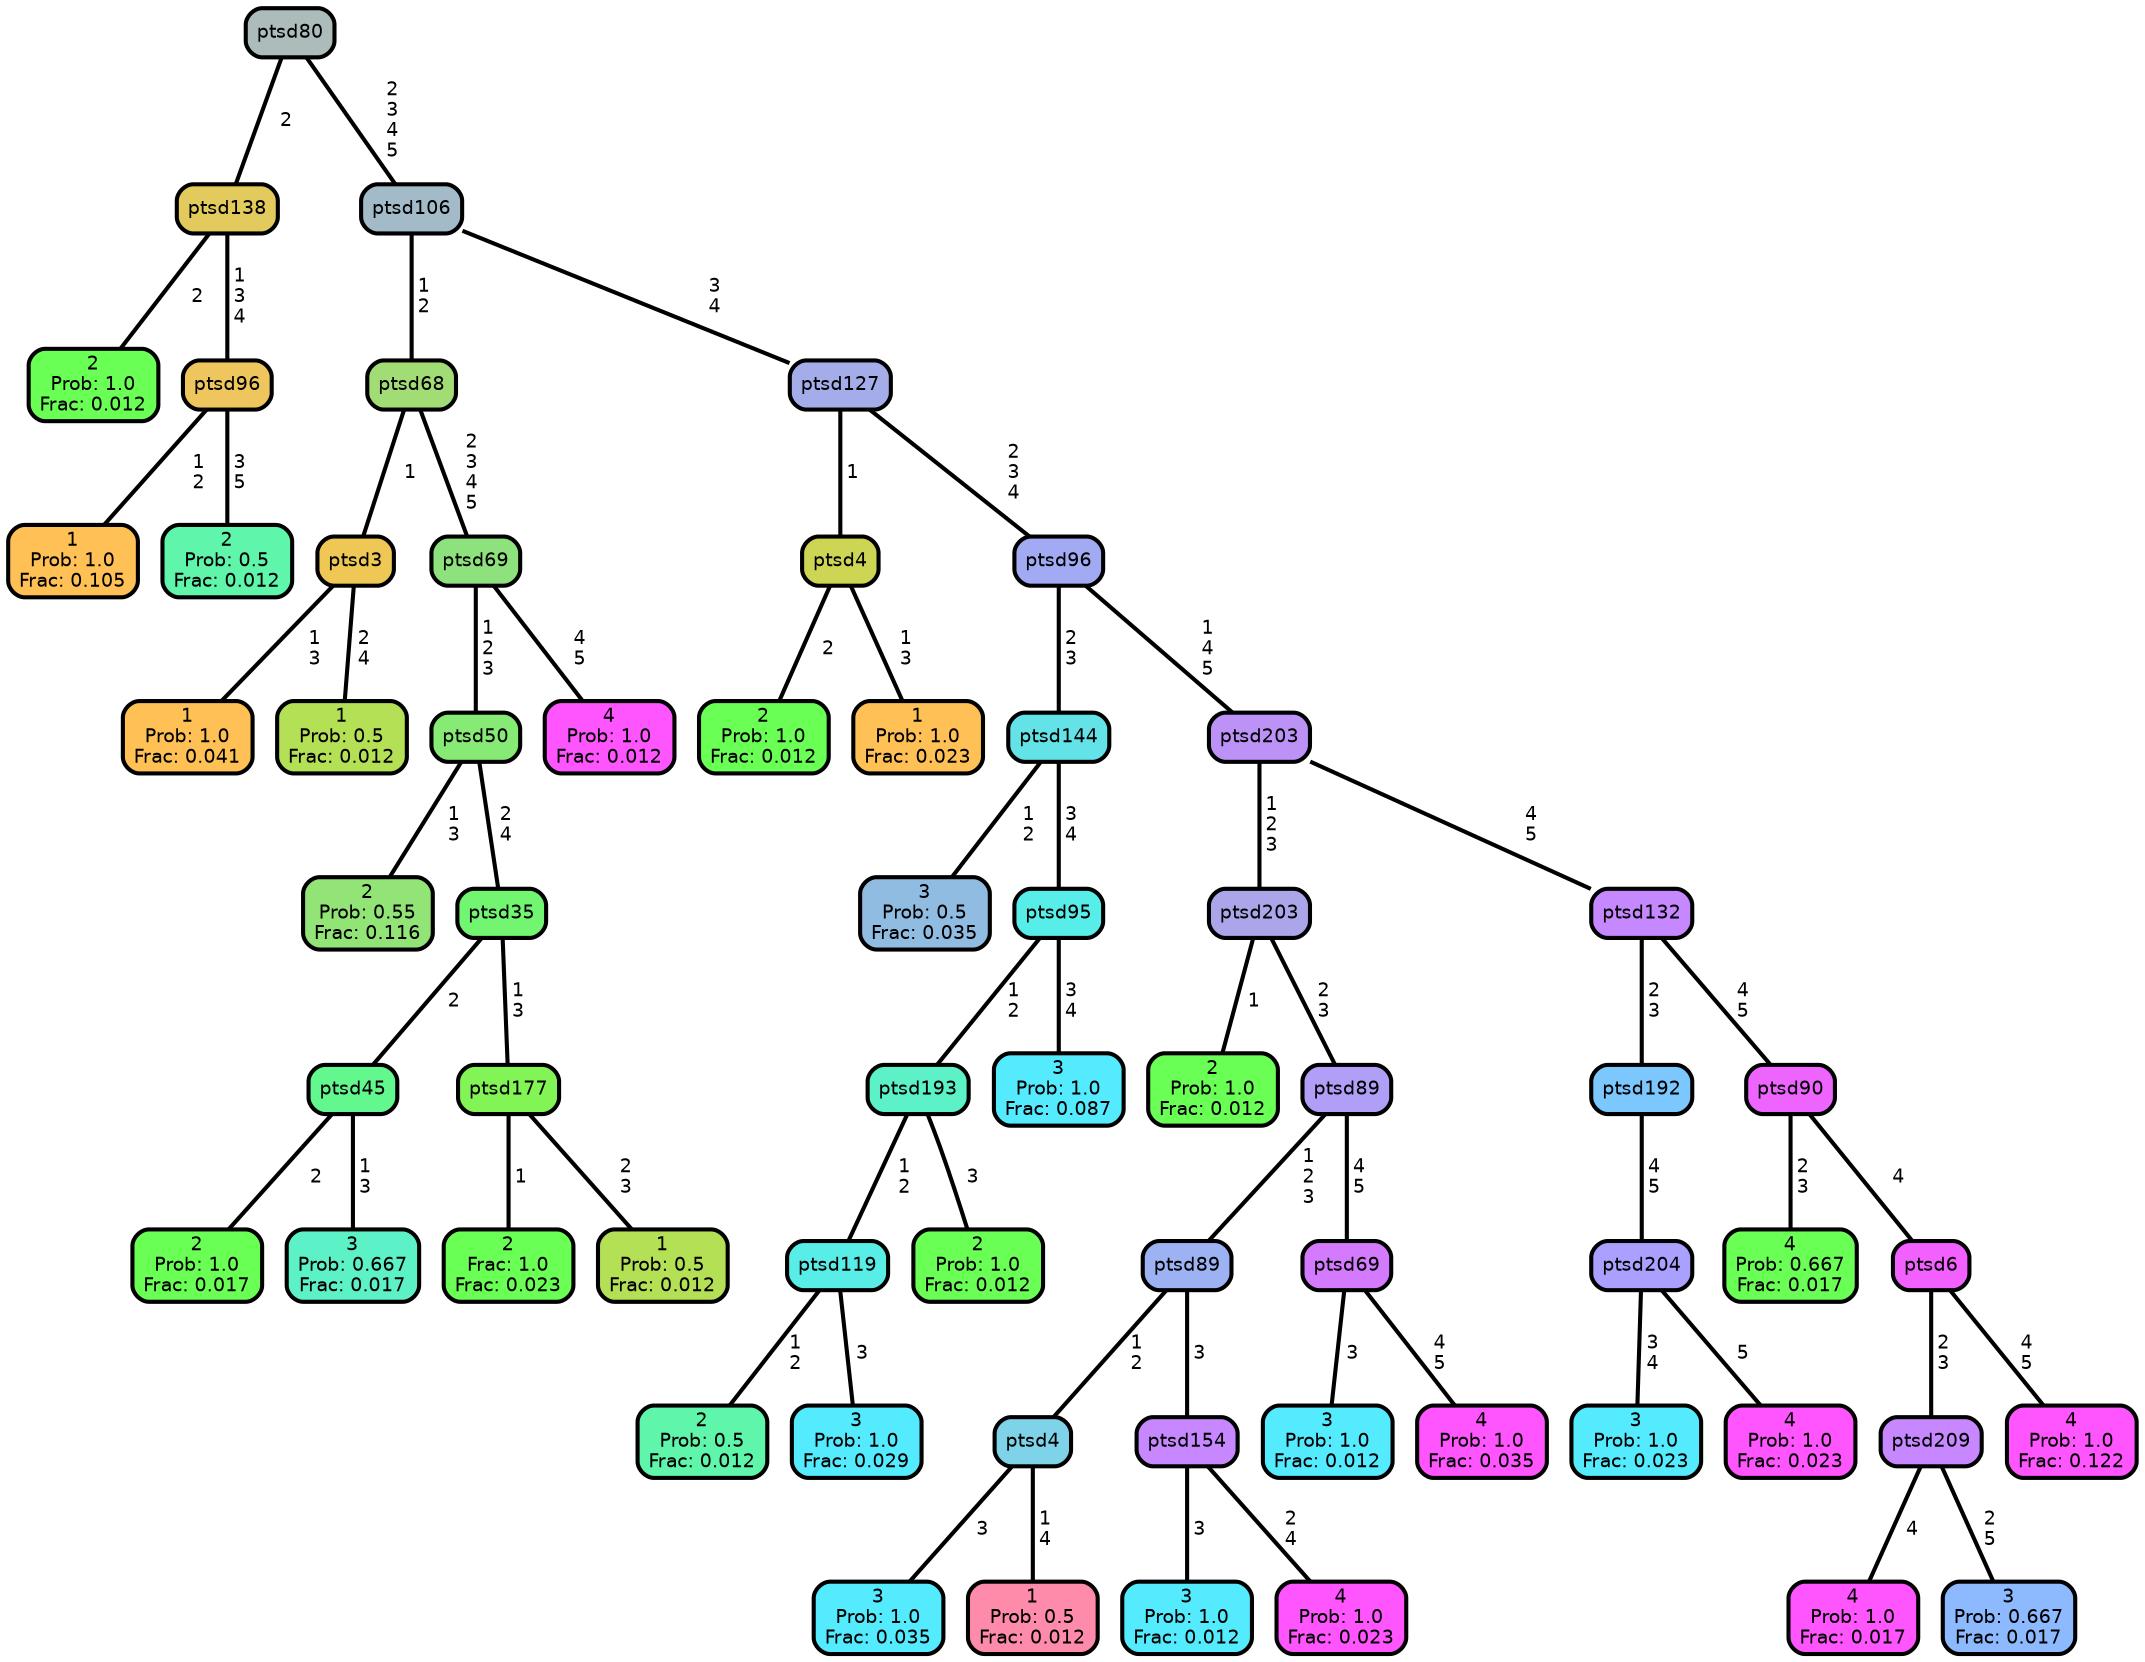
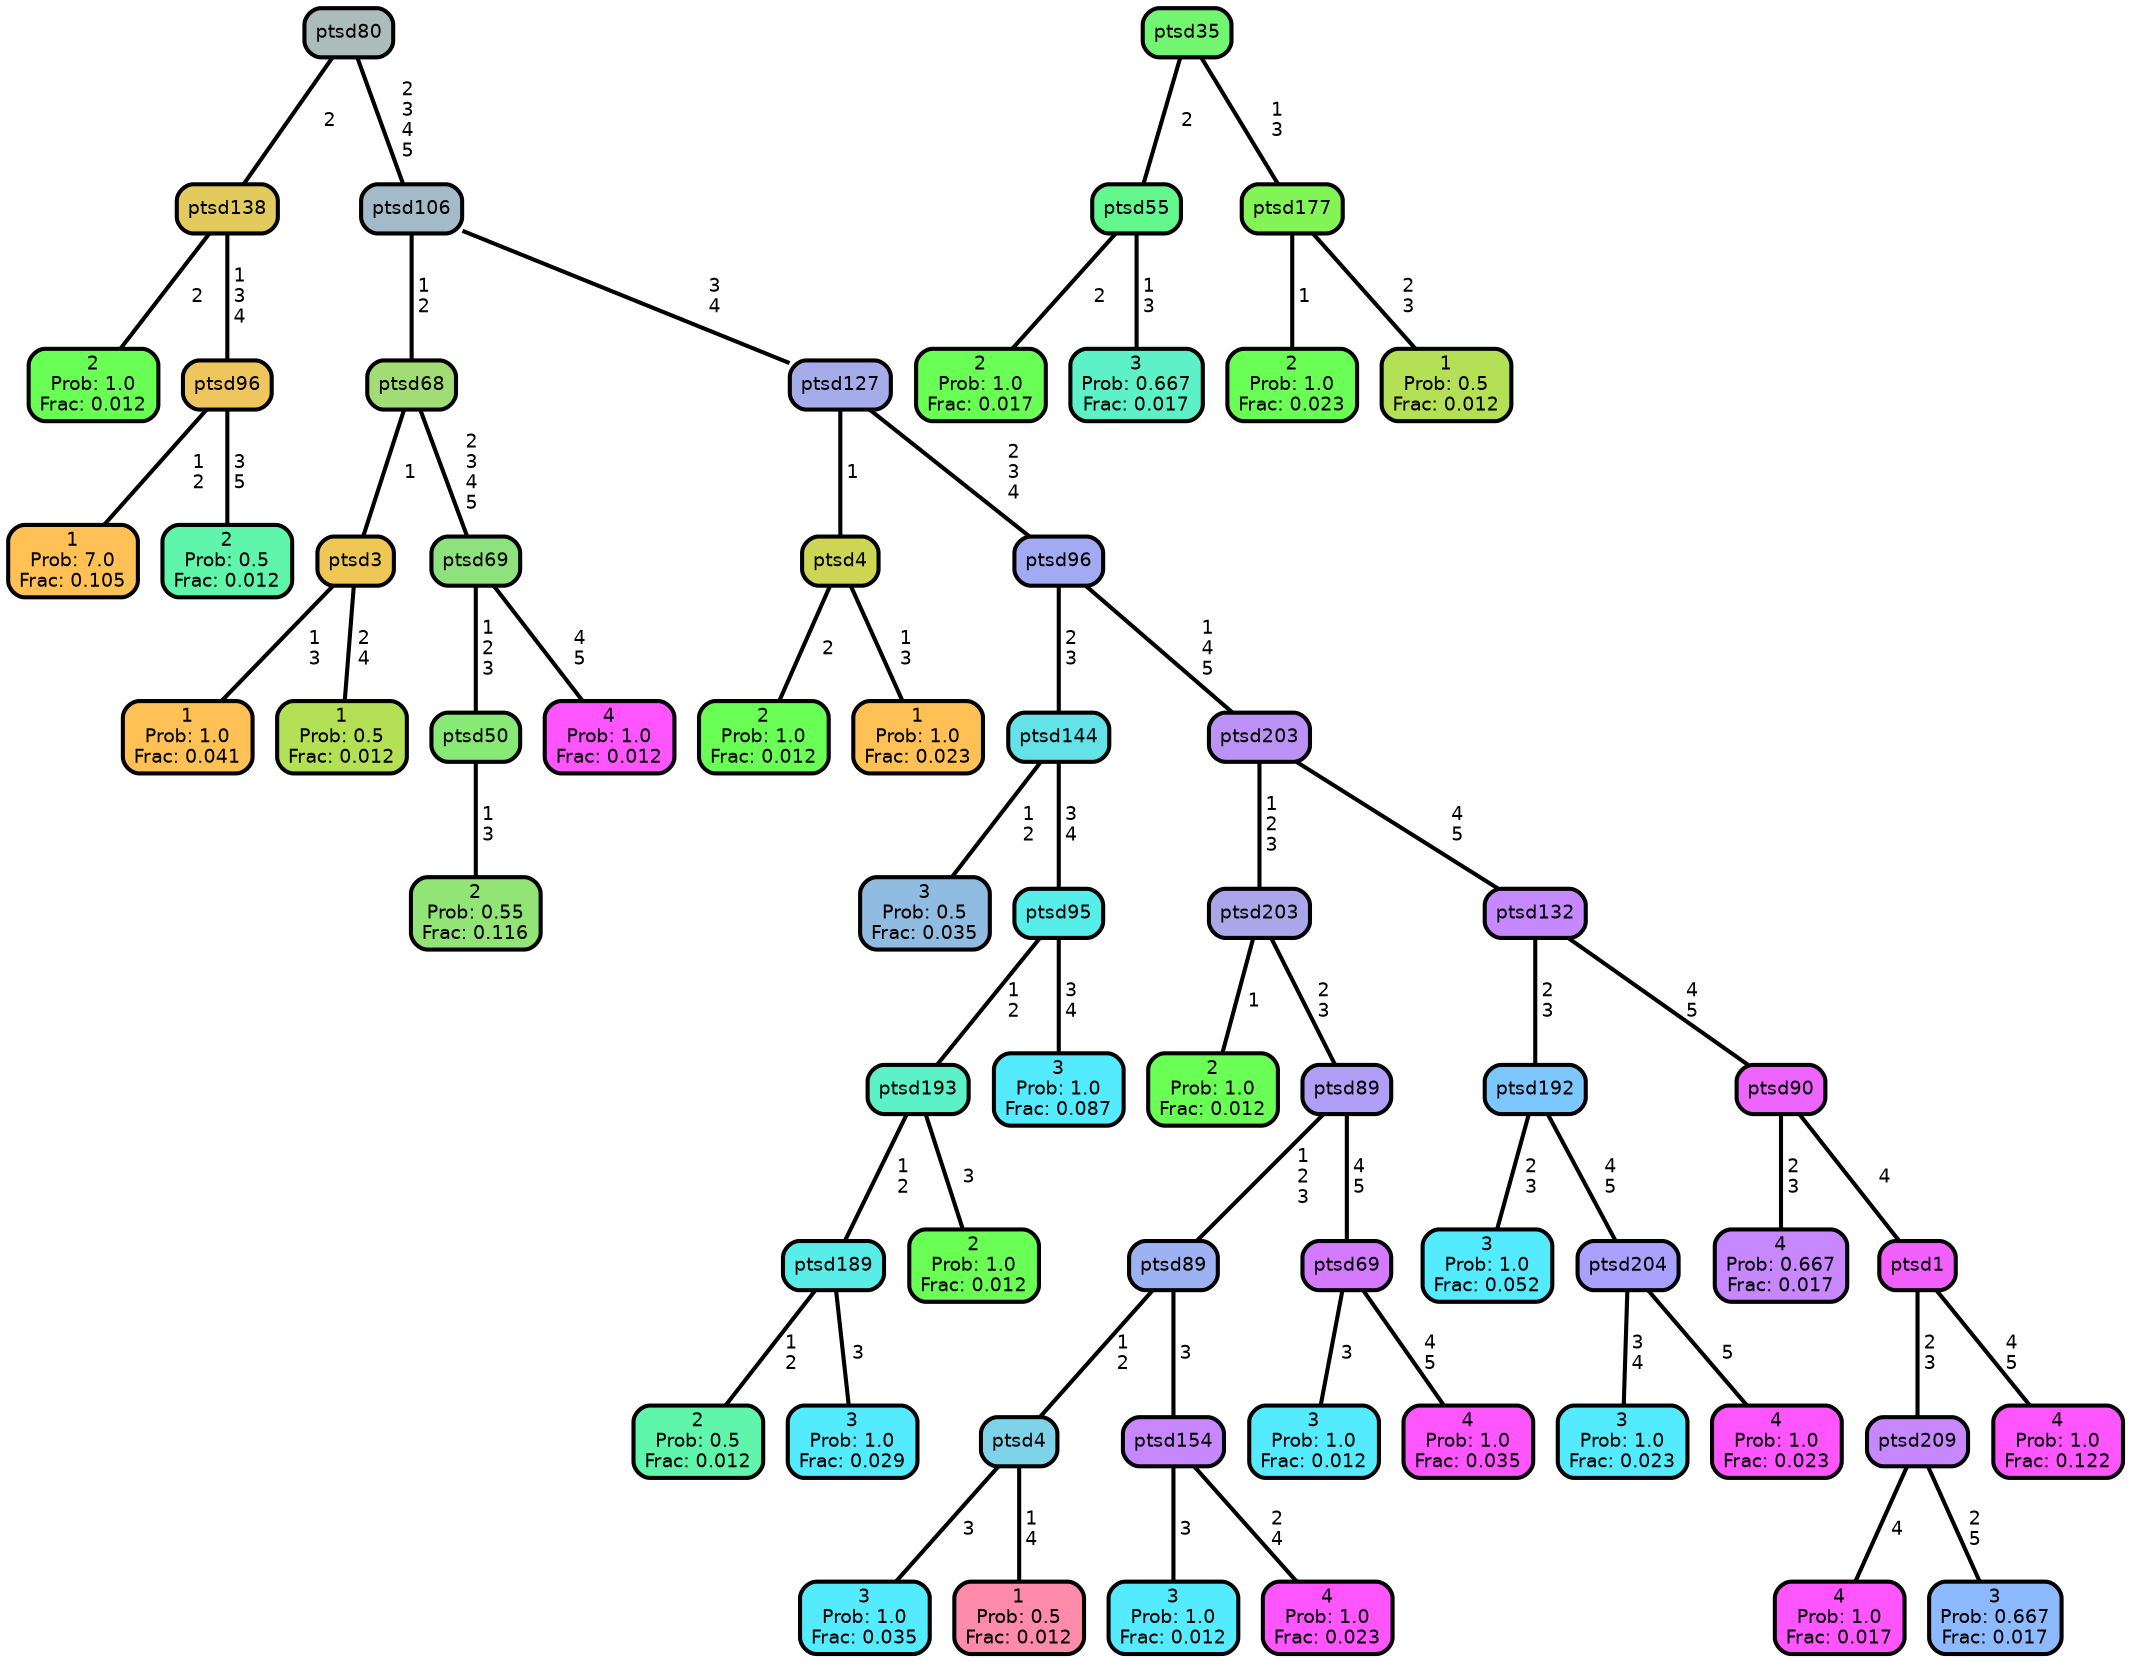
(73, 561) -> (73, 561)
(489, 825) -> none
(353, 1089) -> (1137, 209)
(509, 1266) -> (1292, 385)
(838, 1266) -> (834, 1266)
none -> (1487, 1266)
(1791, 1266) -> (1781, 1266)
(1931, 1266) -> (1918, 1266)
